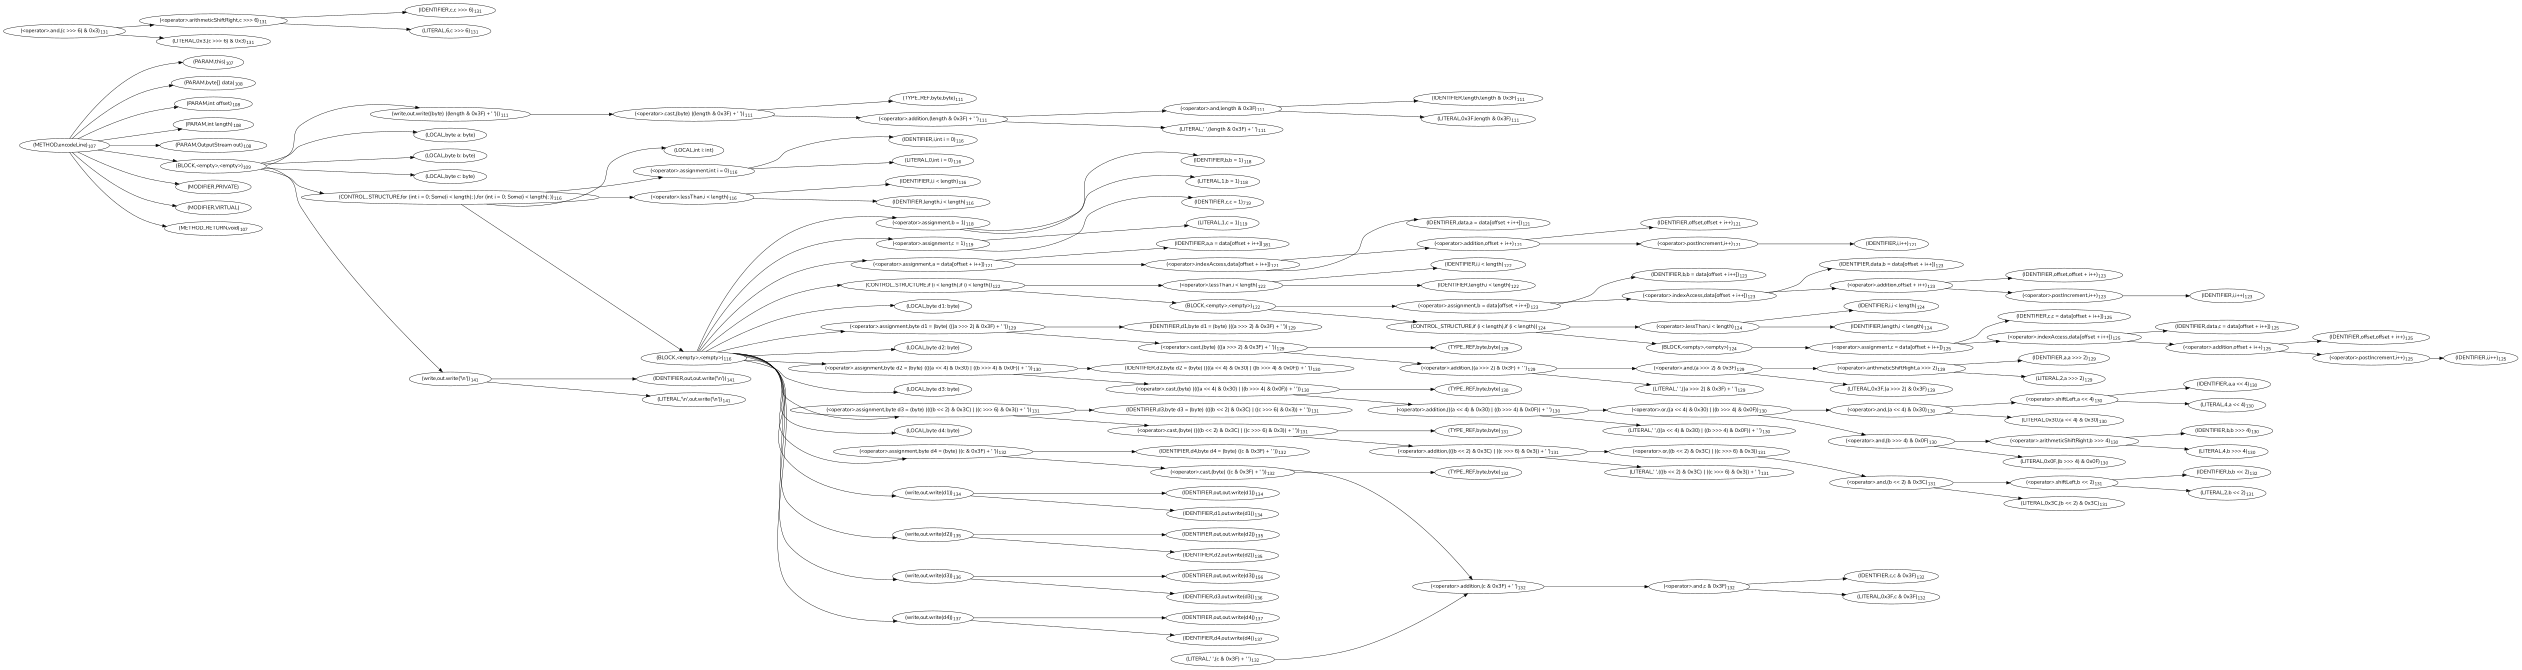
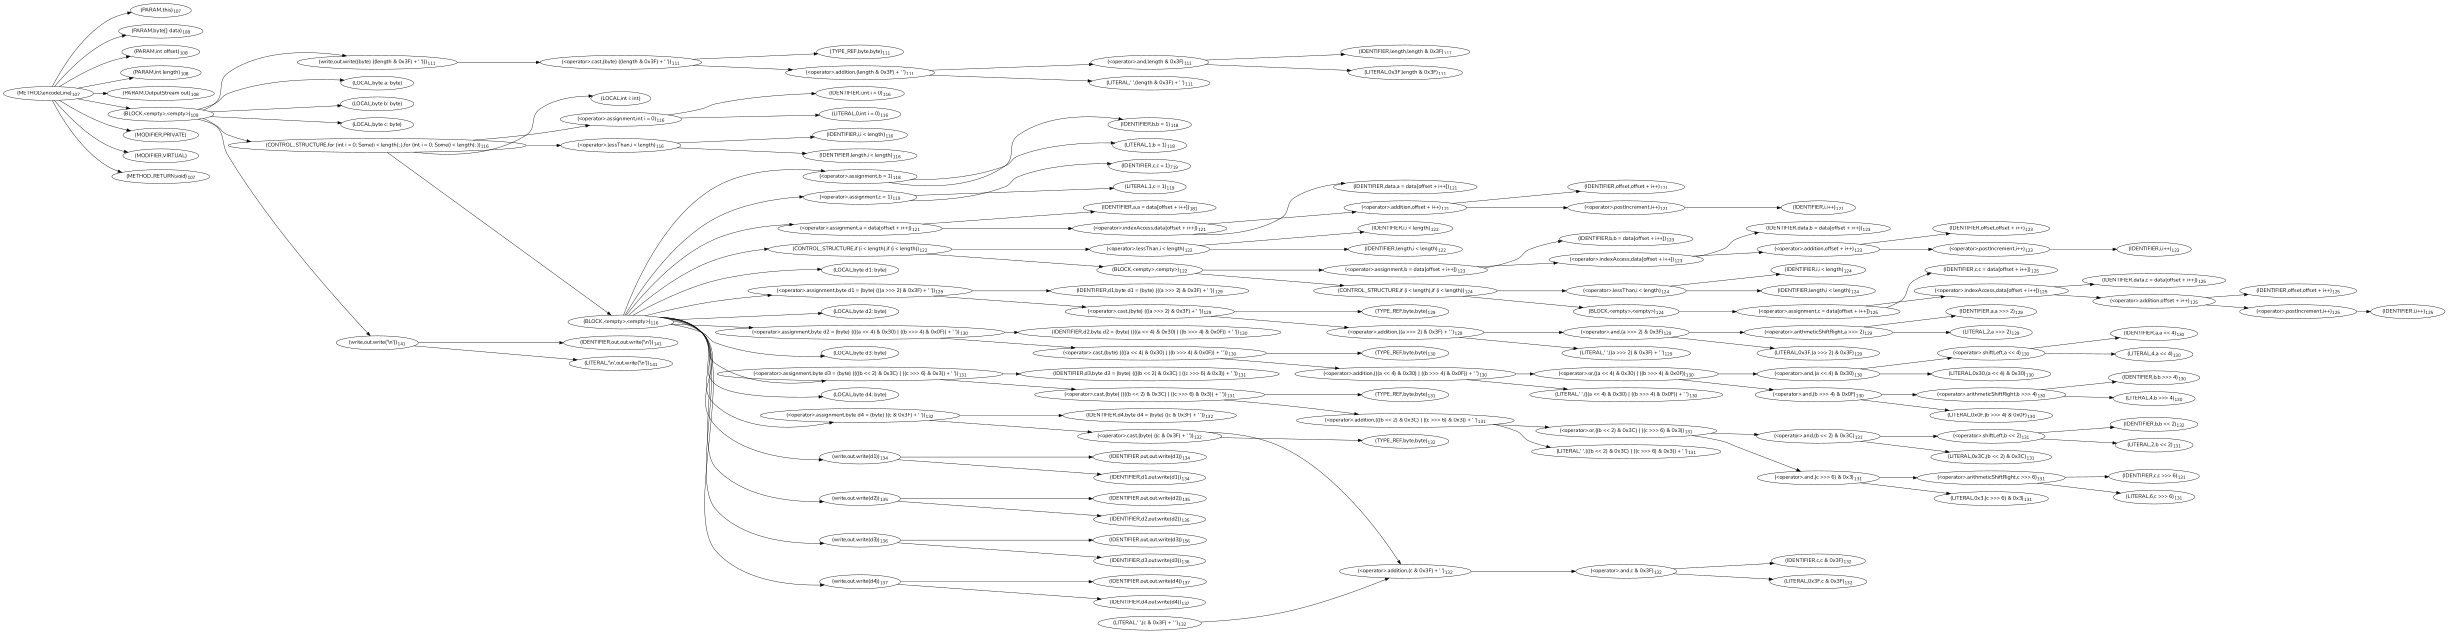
none -> (1745, 450)
